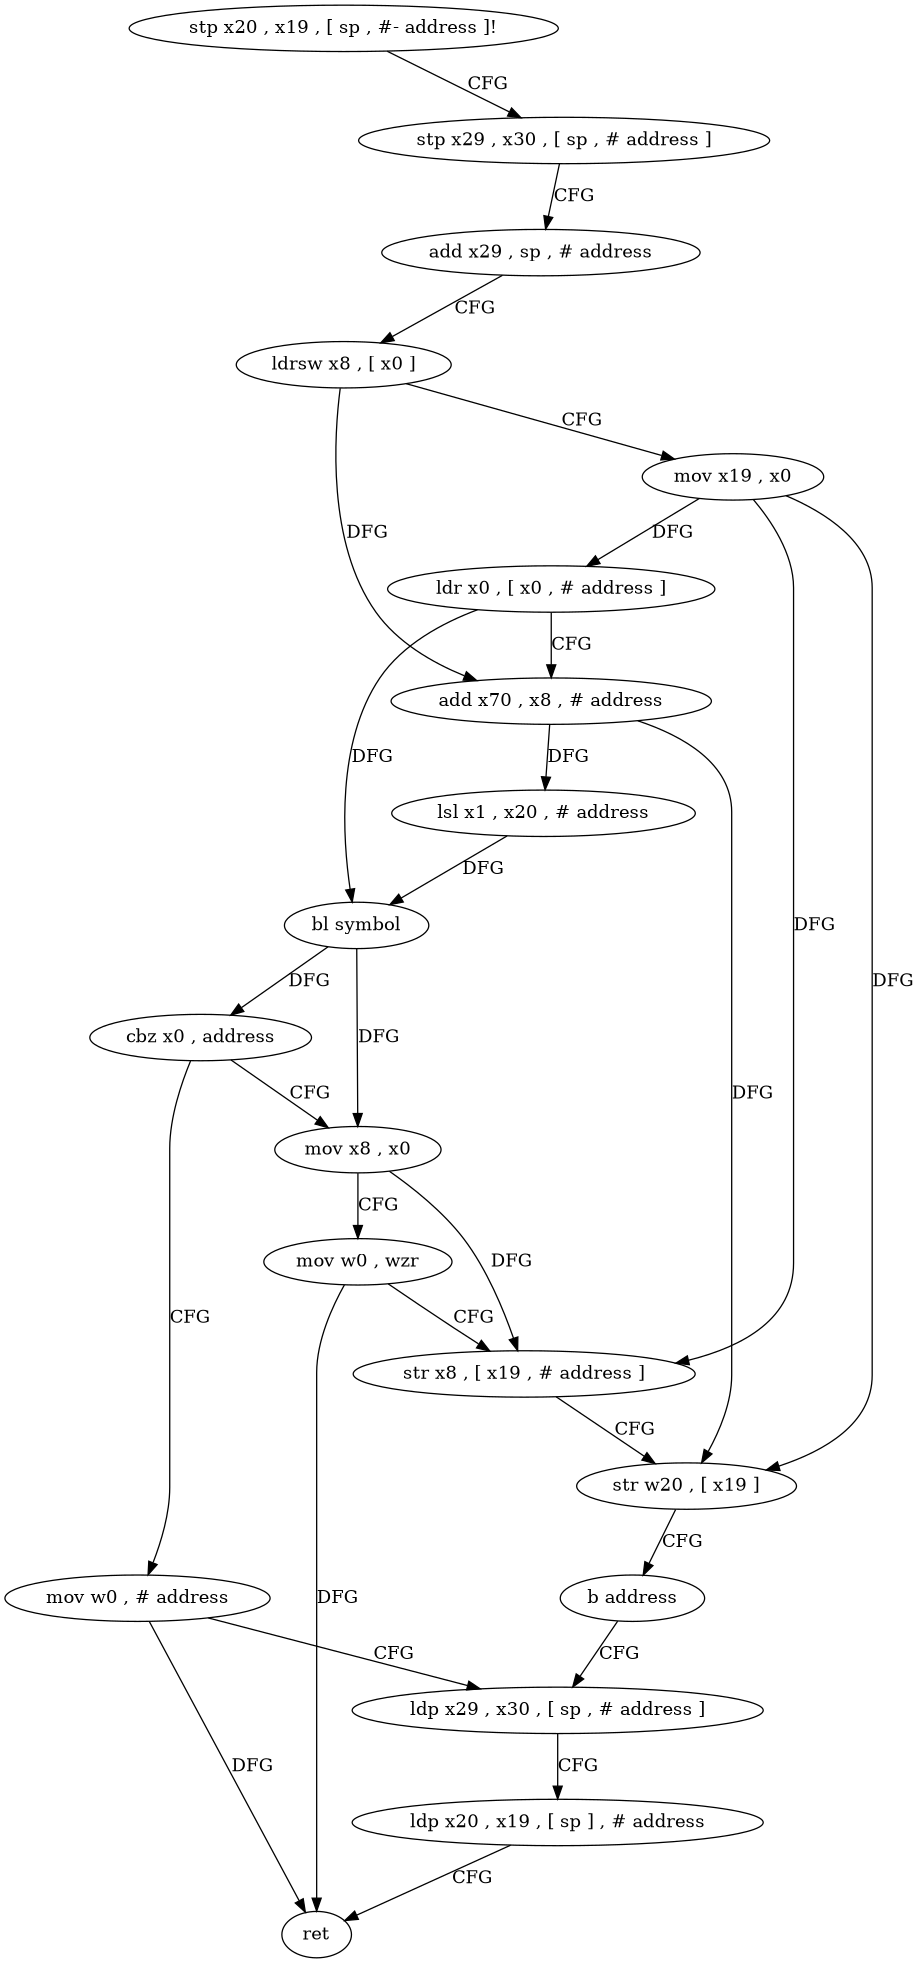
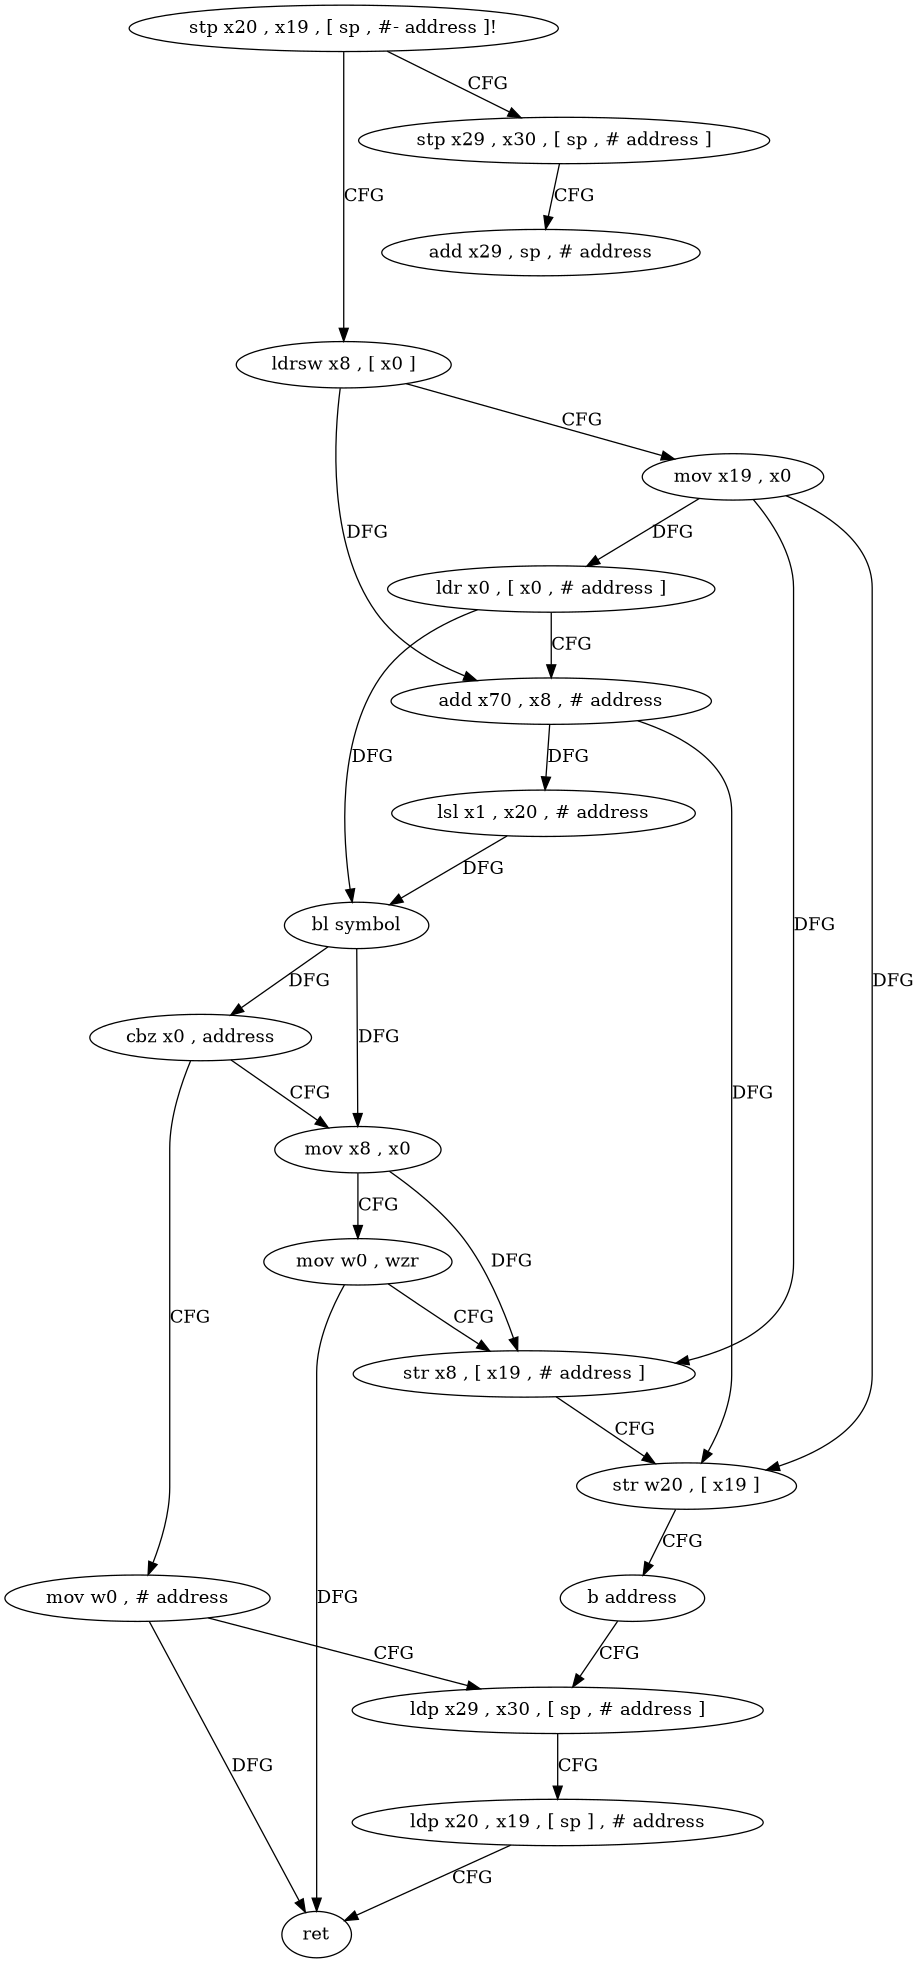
(447, 306) -> (344, 190)
